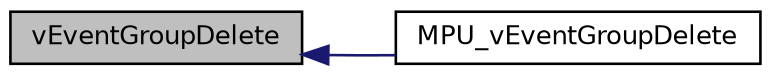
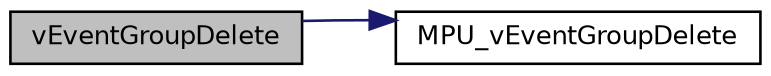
(362, 55) -> (336, 20)
